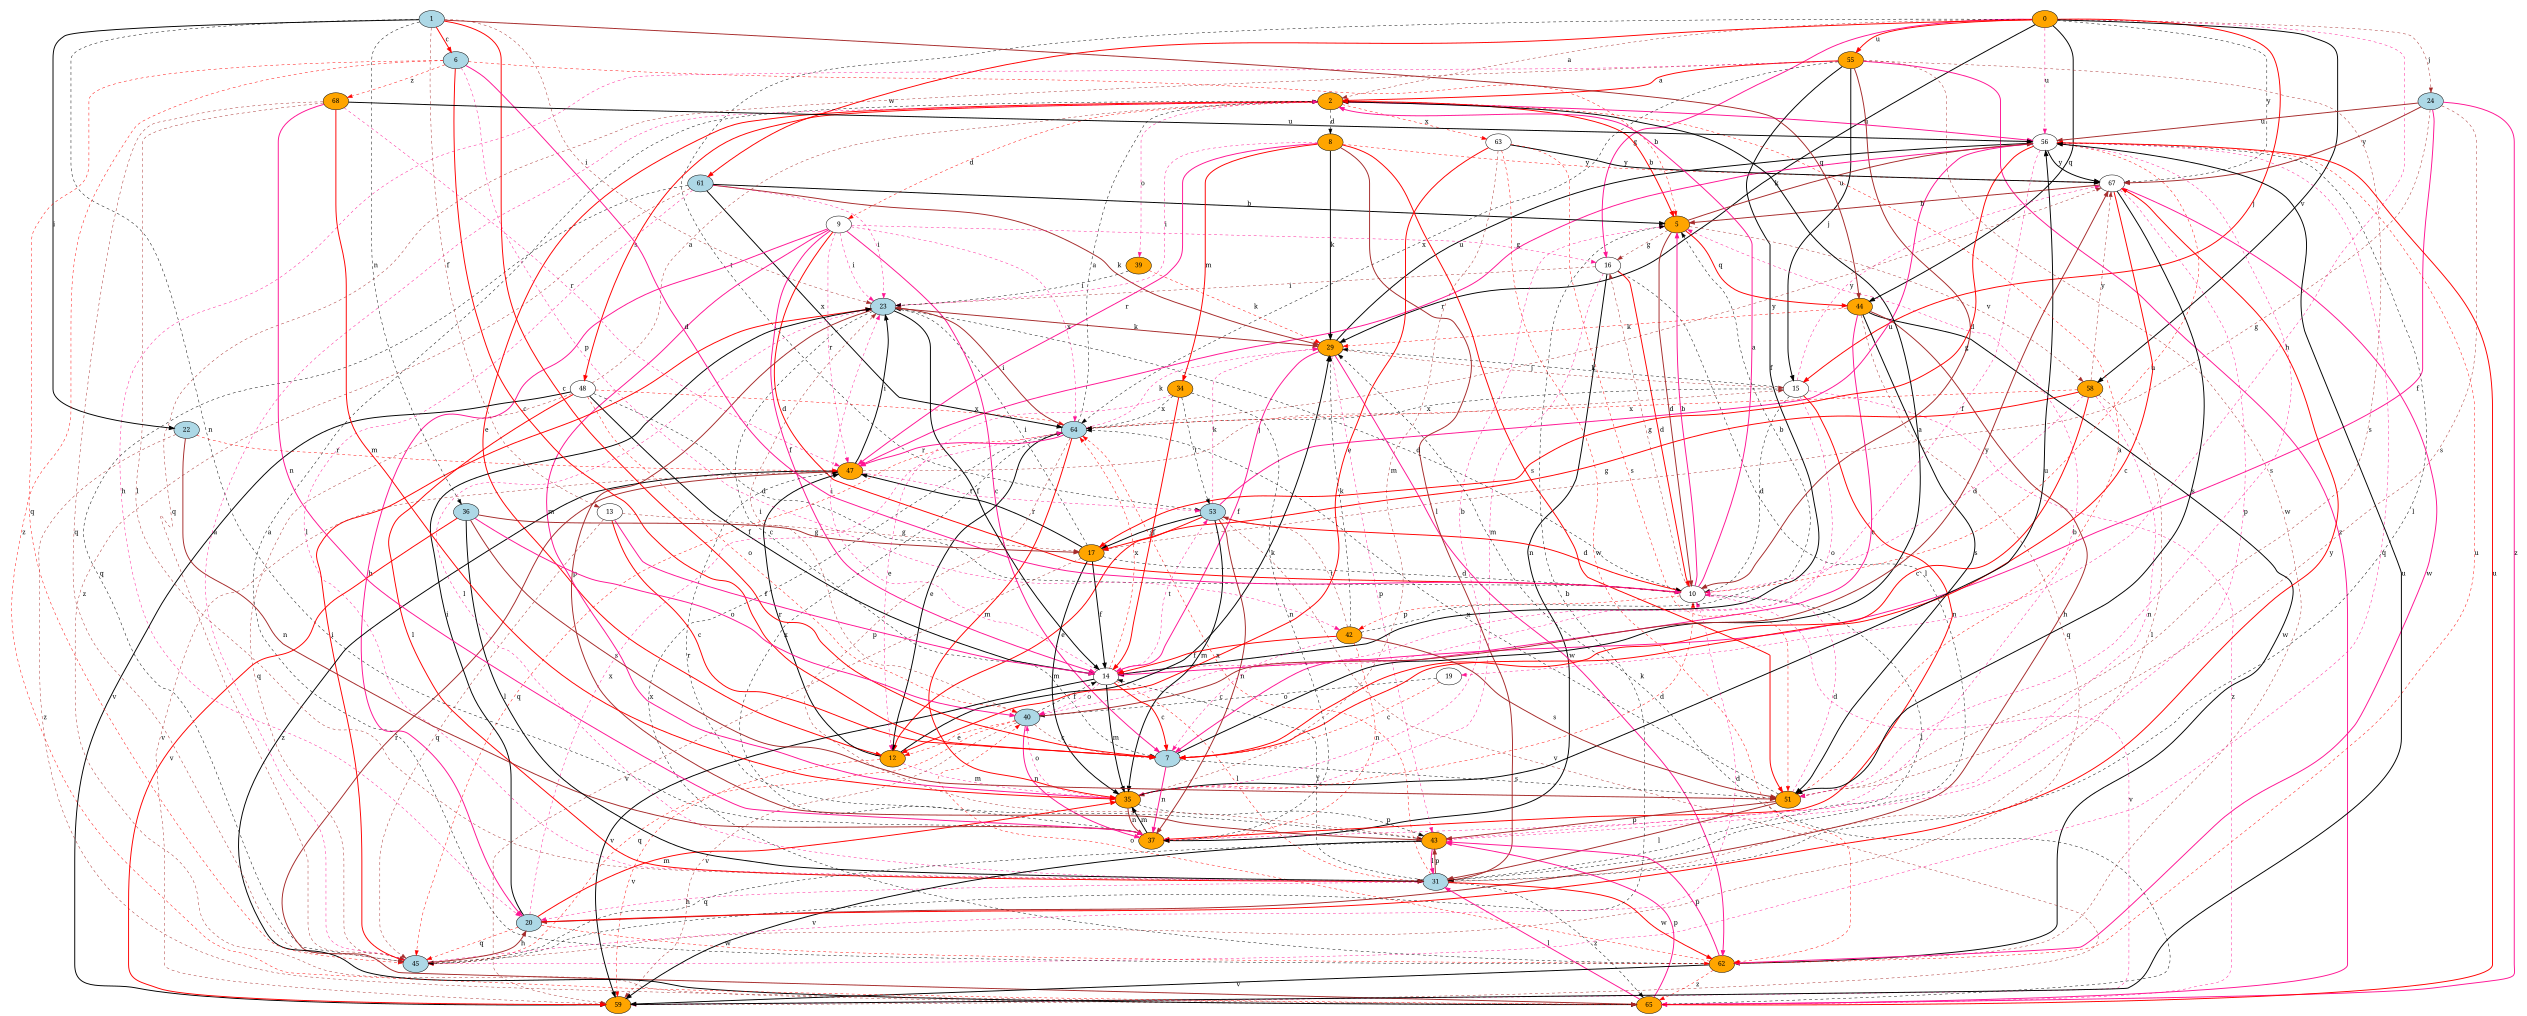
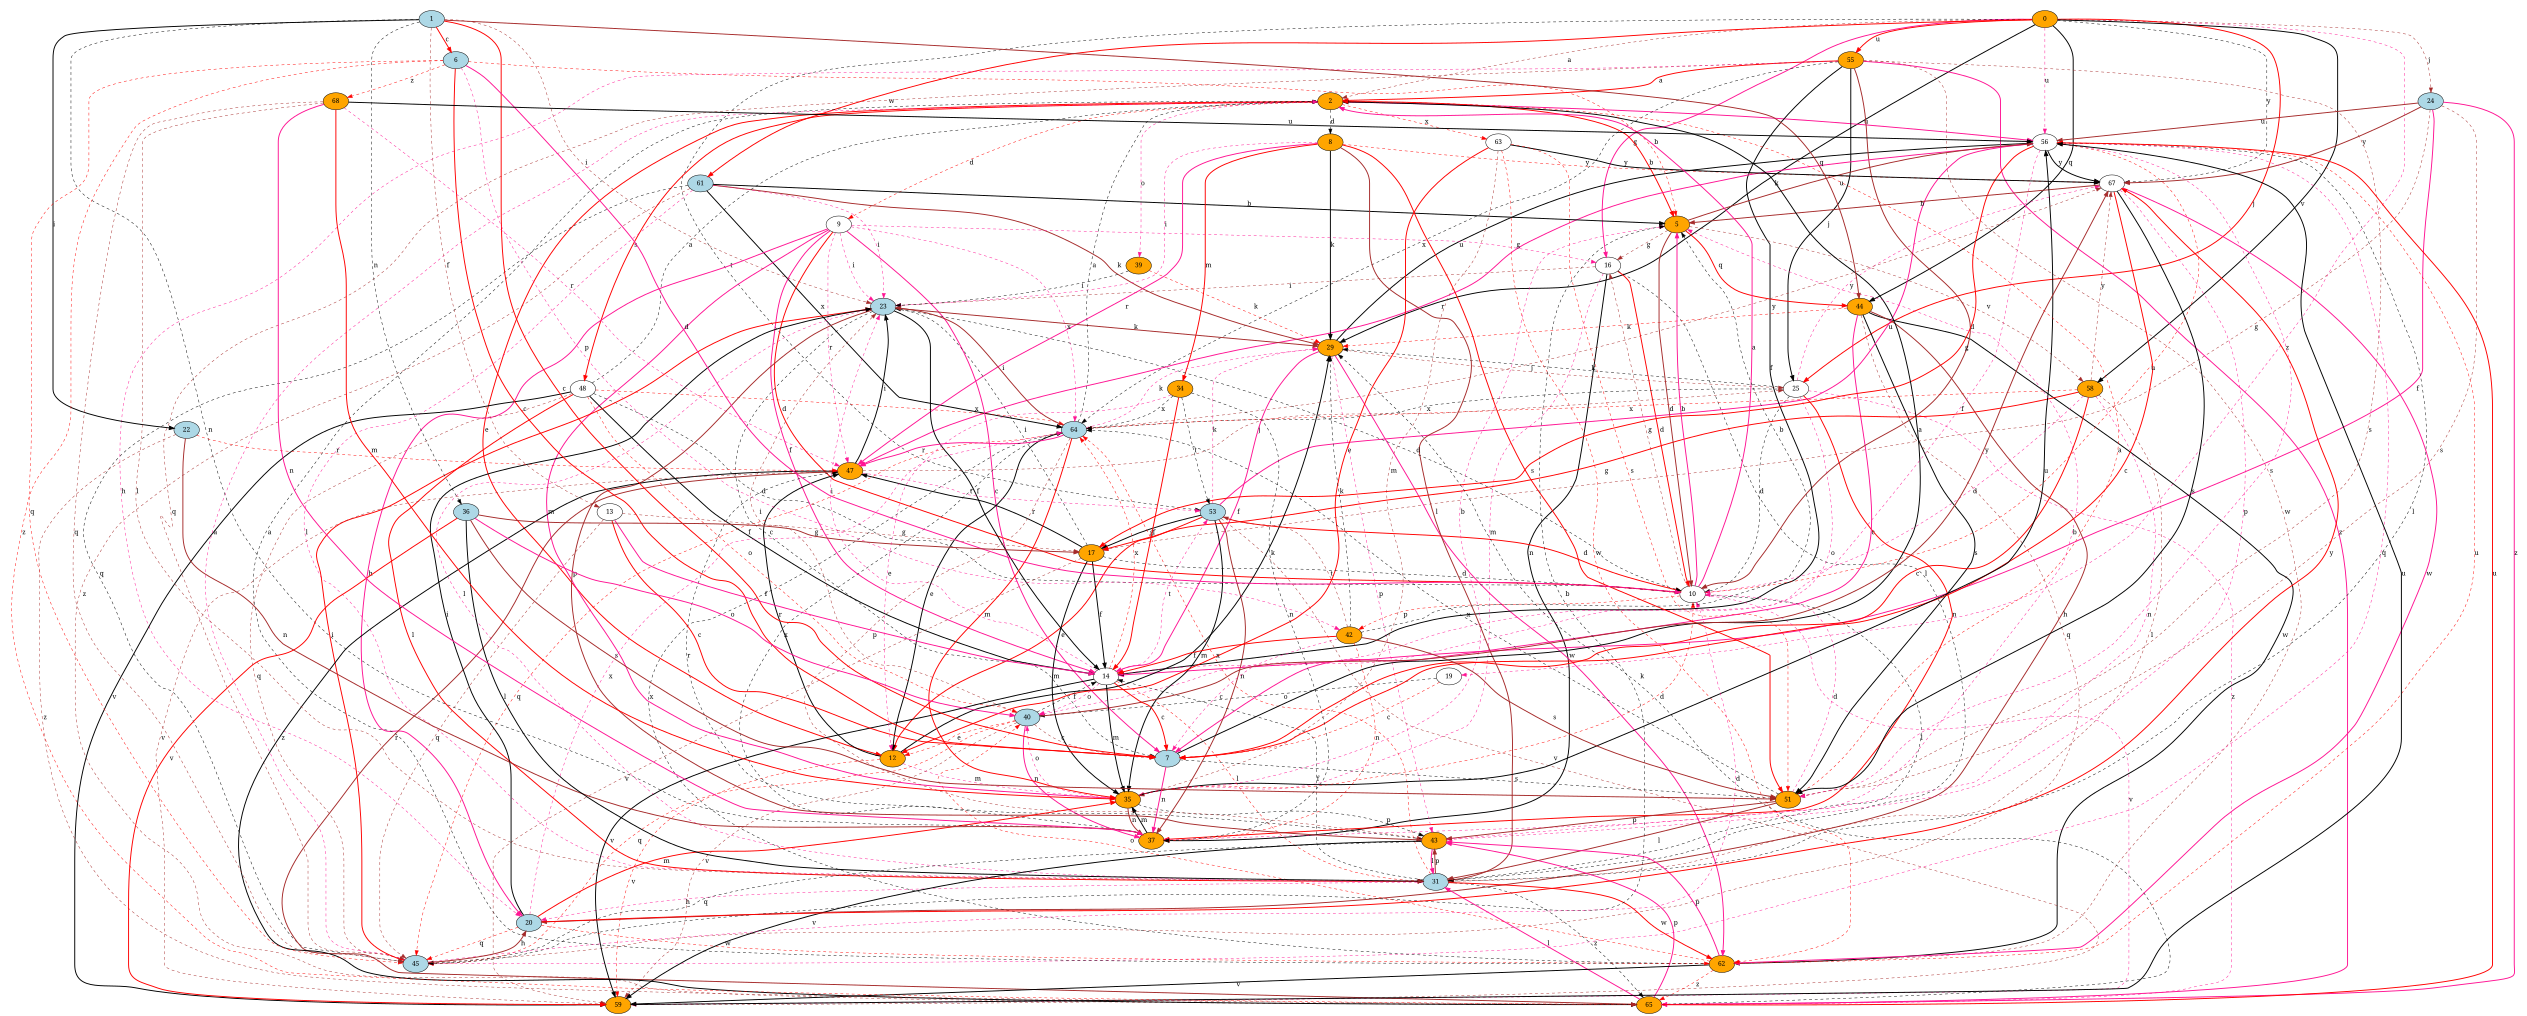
(897, 137) -> (897, 137)
(2288, 348) -> (2288, 348)
(1796, 389) -> (1796, 389)
